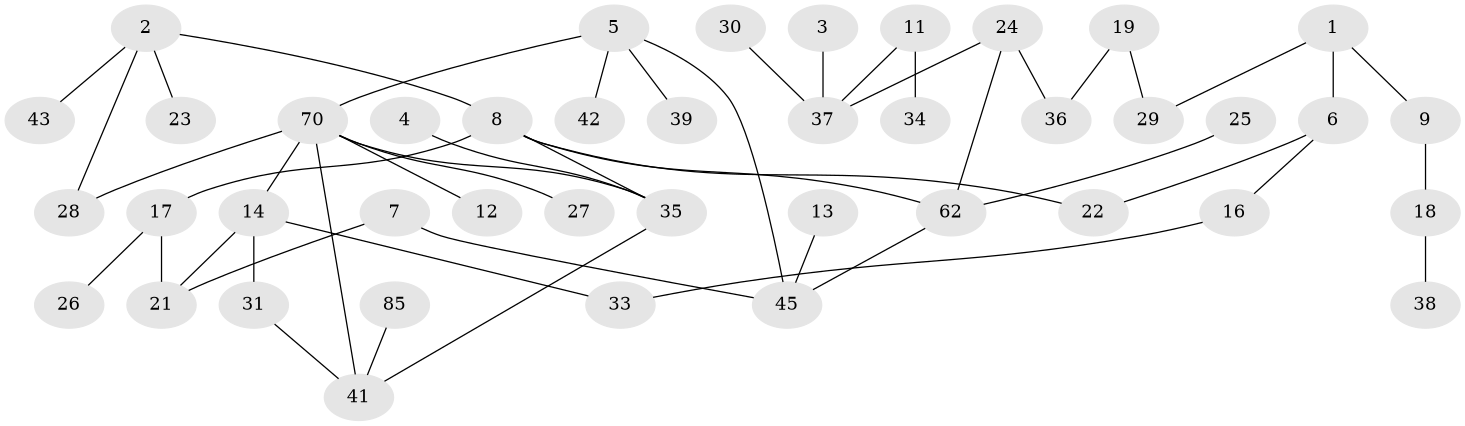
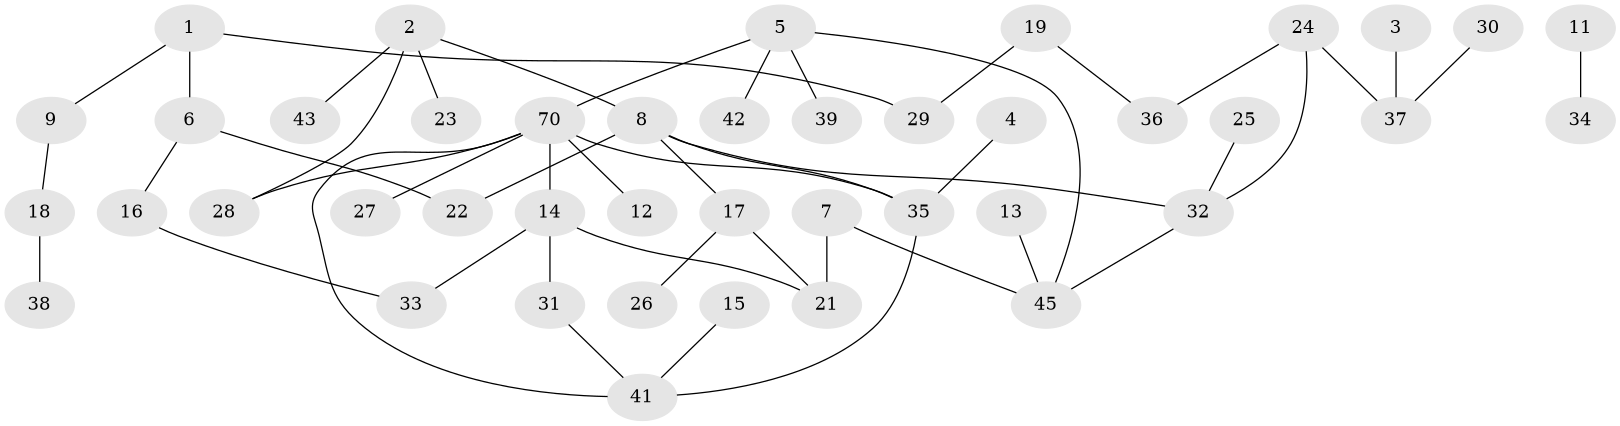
(869, 74) -> none
(951, 213) -> (1199, 213)
(395, 305) -> (735, 305)
